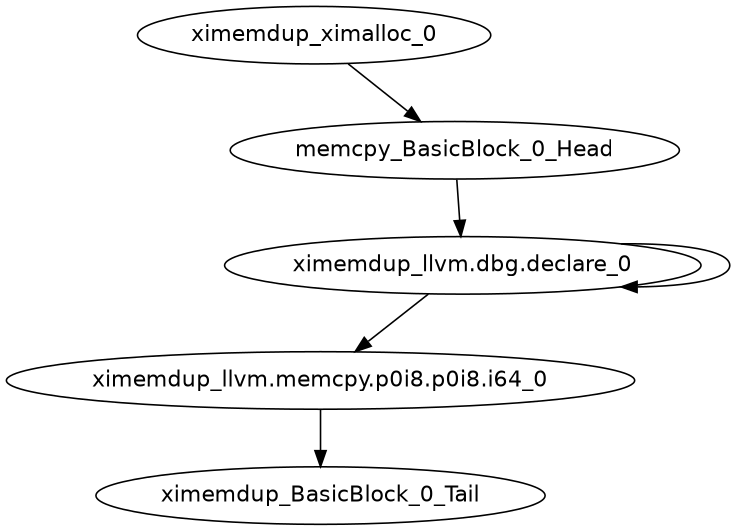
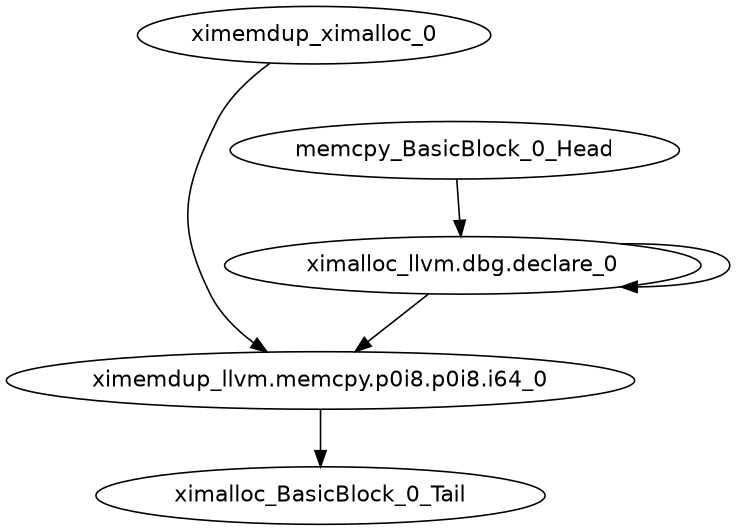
(378, 87) -> (189, 200)
(463, 265) -> (463, 265)
(321, 496) -> (321, 496)
